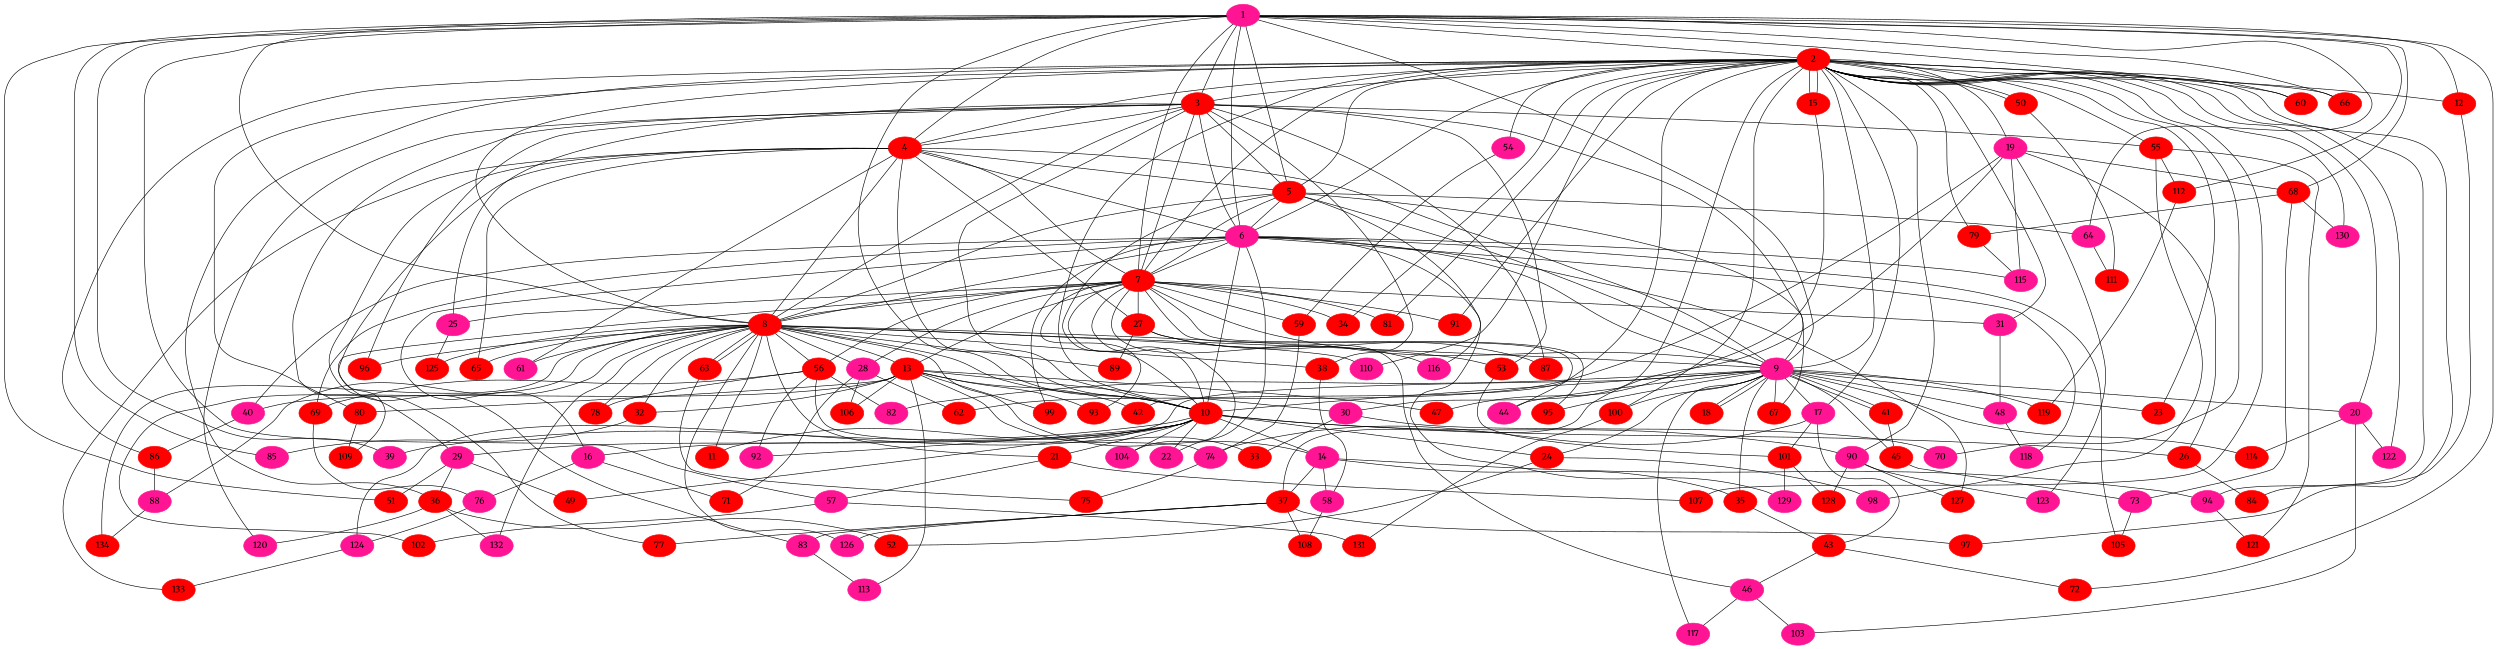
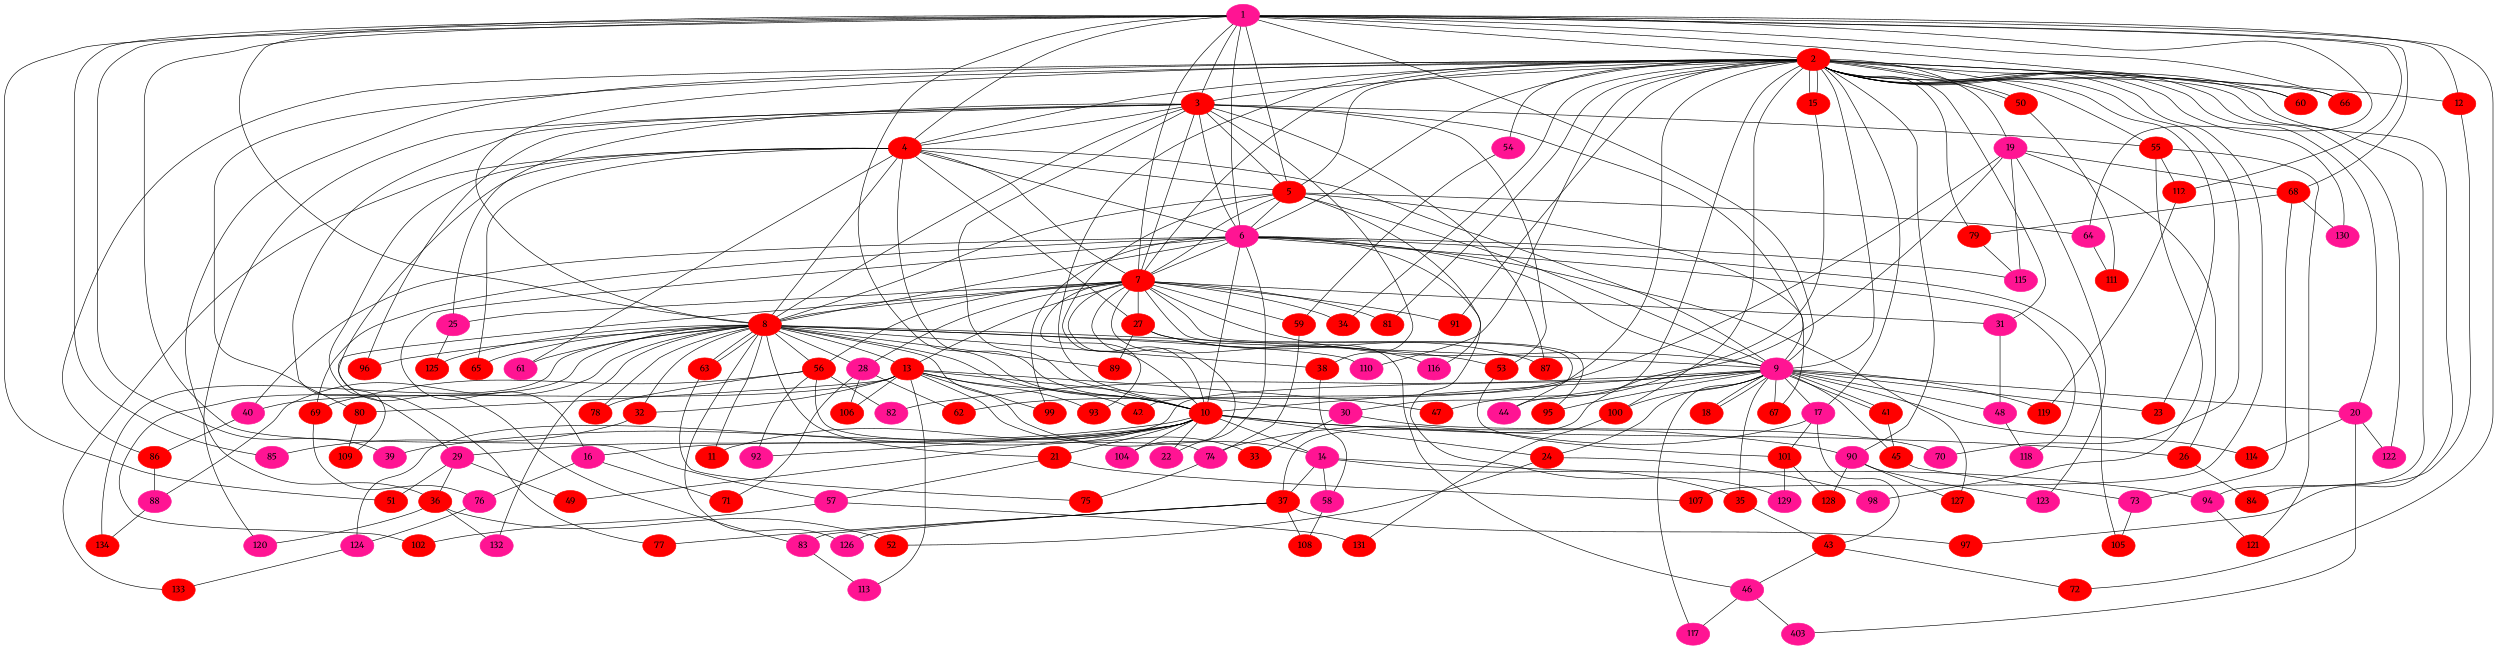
(1798, 634) -> (1798, 634)
